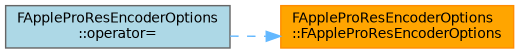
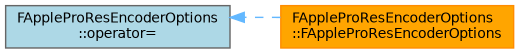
(248, 36) -> (262, 17)
